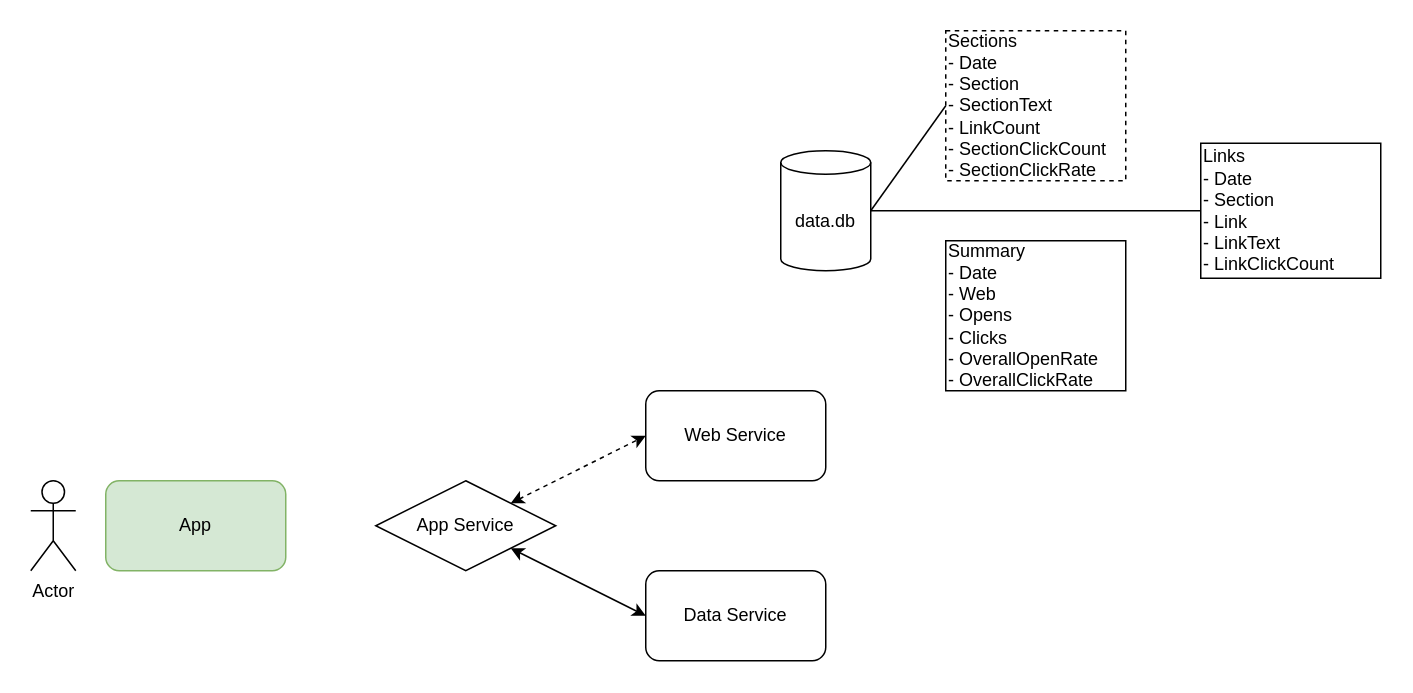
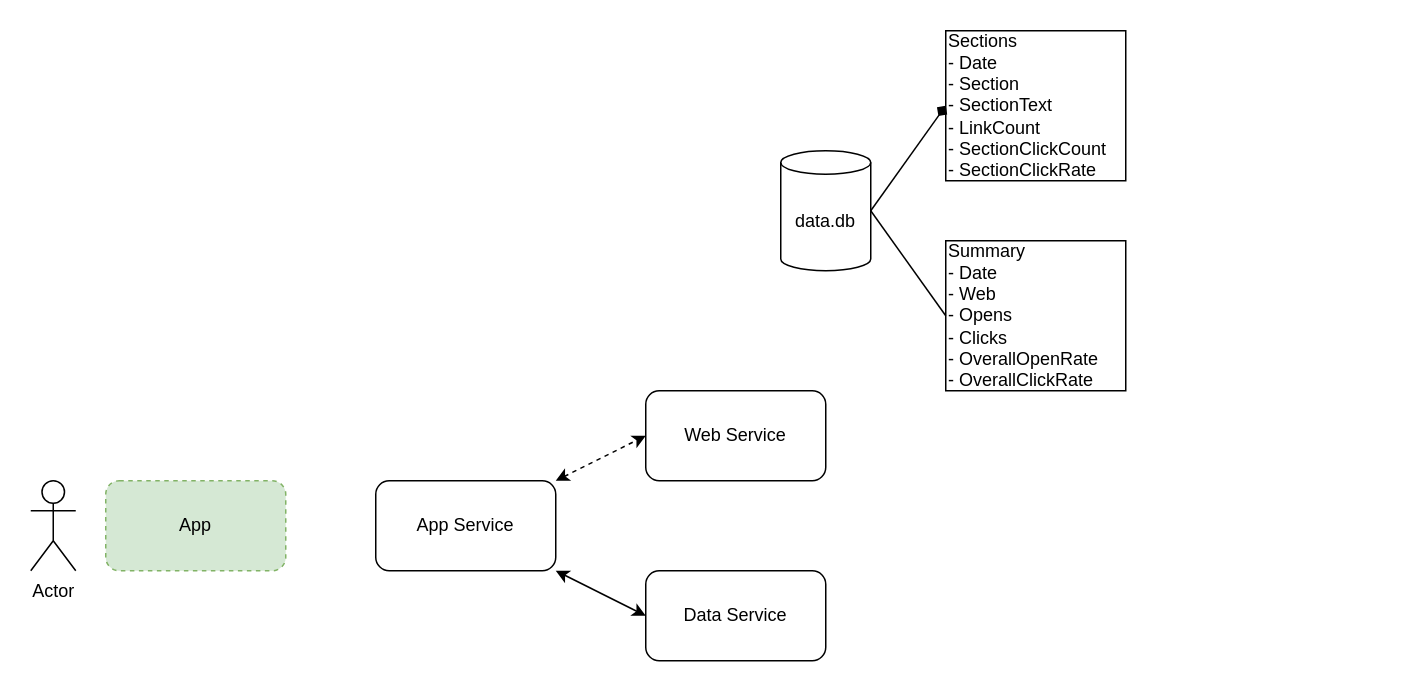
(1036, 106) -> (1036, 106)
(942, 111) -> (938, 116)
(1037, 211) -> none
(1291, 211) -> none
none -> (909, 264)
(196, 526) -> (196, 526)
(466, 526) -> (466, 526)
